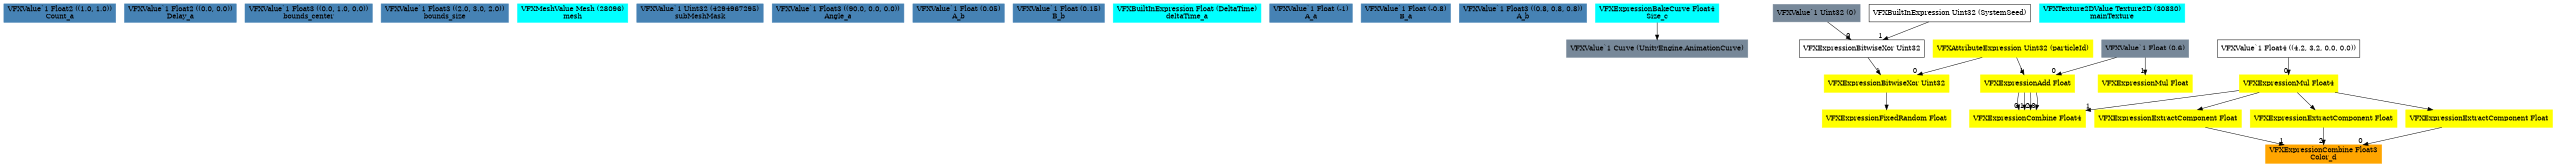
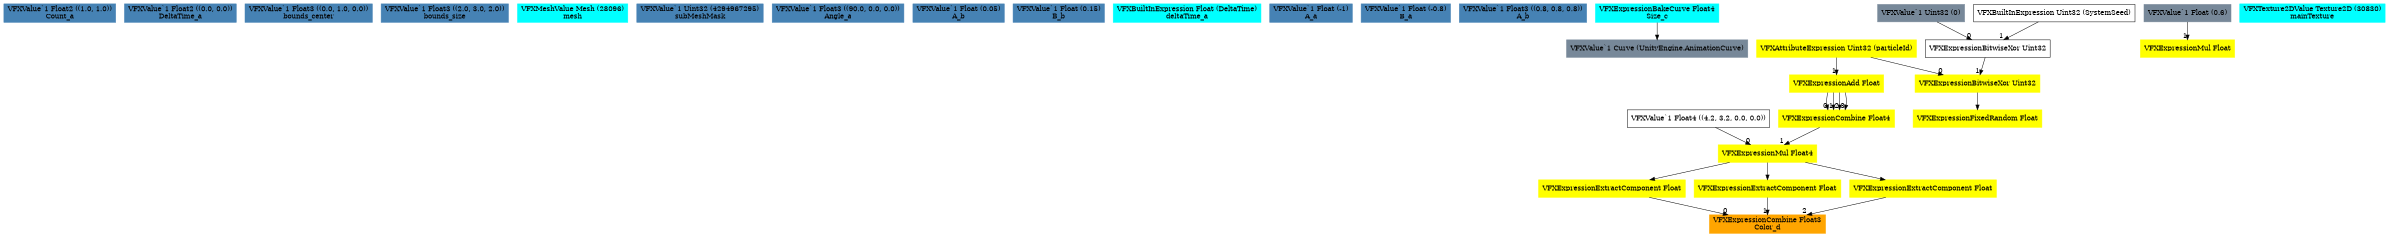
(180, 13) -> (180, 13)
(2089, 65) -> none
(2165, 100) -> (1804, 135)
